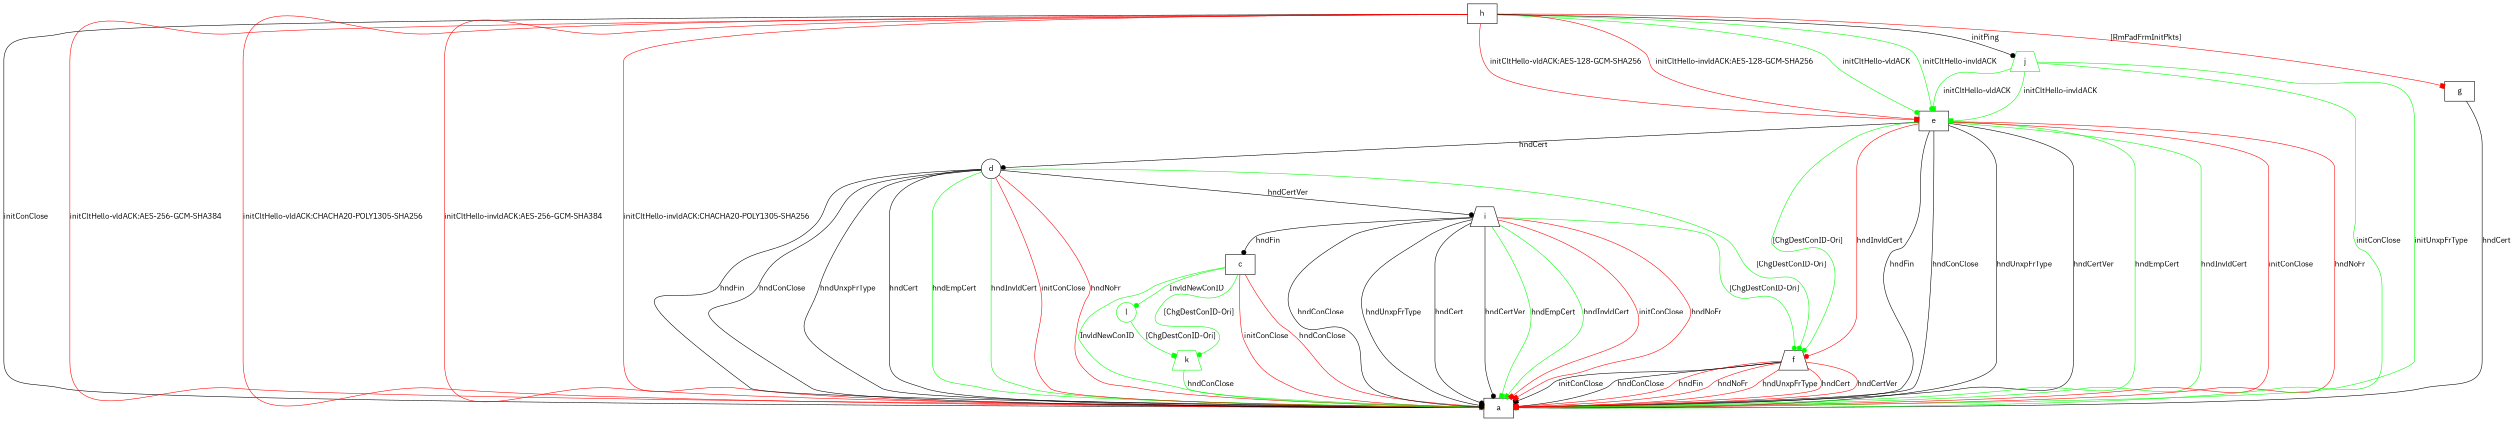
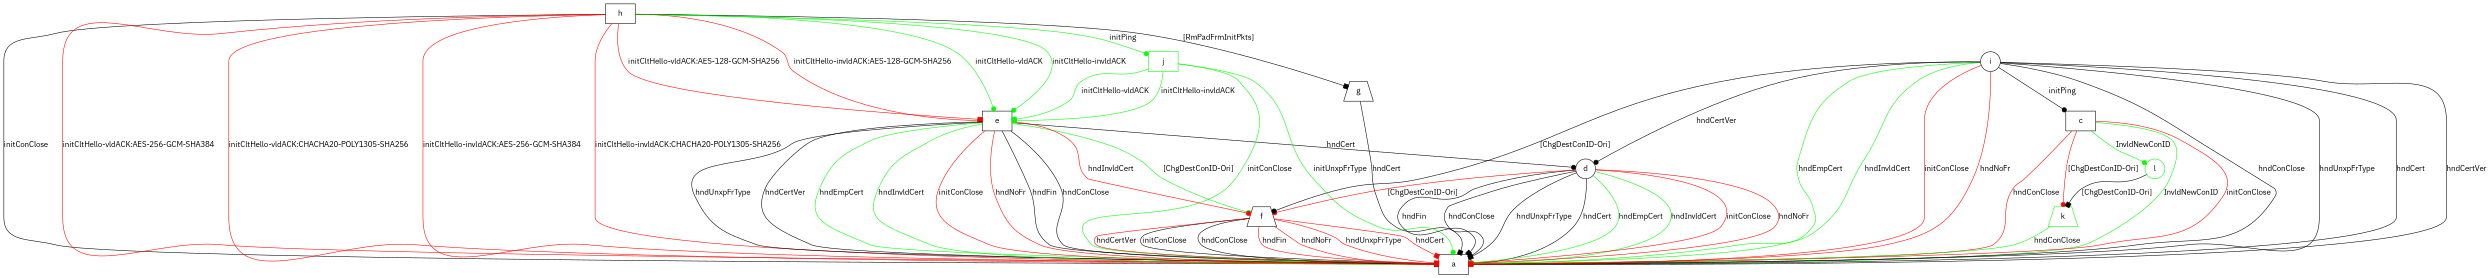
(1820, 24) -> (981, 26)
(1970, 29) -> (993, 23)
(2025, 62) -> (1163, 62)
(2460, 91) -> (1358, 91)
(1447, 184) -> (1425, 183)
(1235, 192) -> (1782, 82)
(1485, 217) -> (1990, 62)
(1685, 230) -> (1623, 108)
(1269, 241) -> (2063, 91)
(1156, 314) -> (2067, 166)
(1148, 342) -> (2105, 182)
